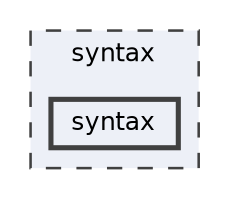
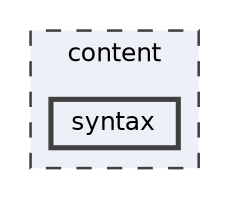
(115, 55) -> (115, 55)
